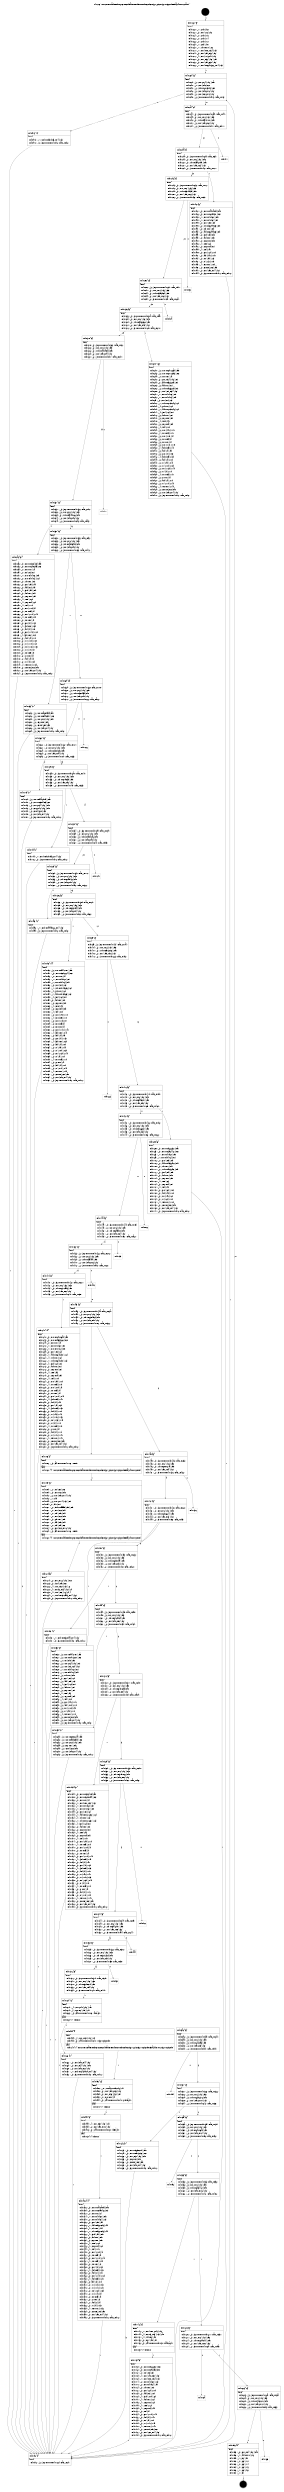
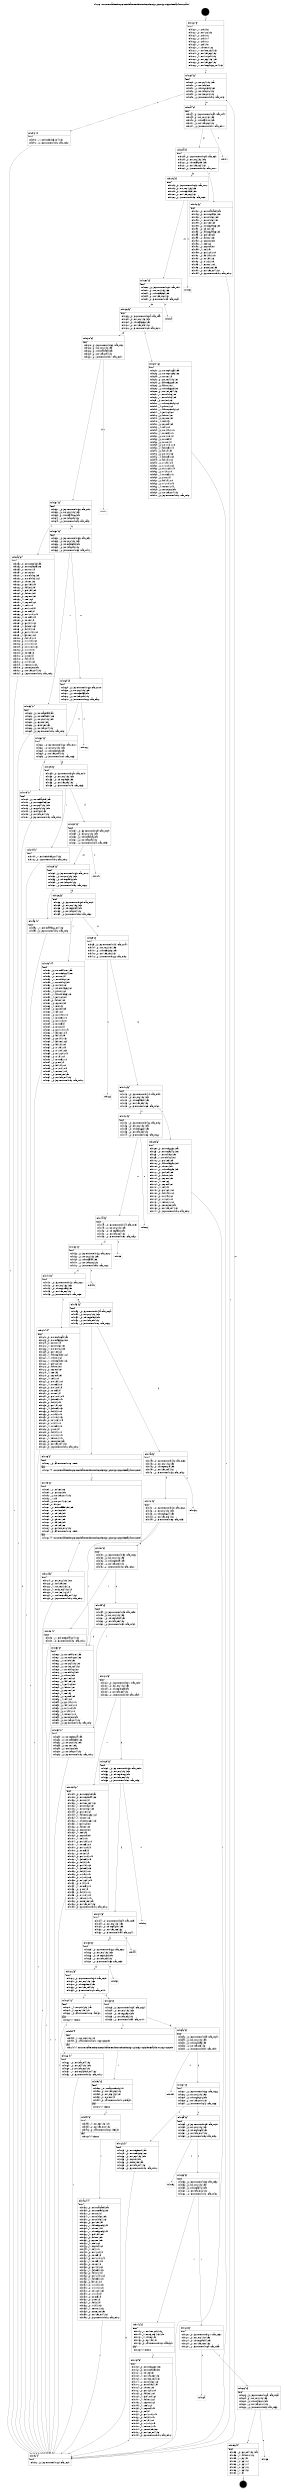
(91, 1295) -> (77, 1299)
(118, 1650) -> (90, 1635)
none -> (125, 2011)
